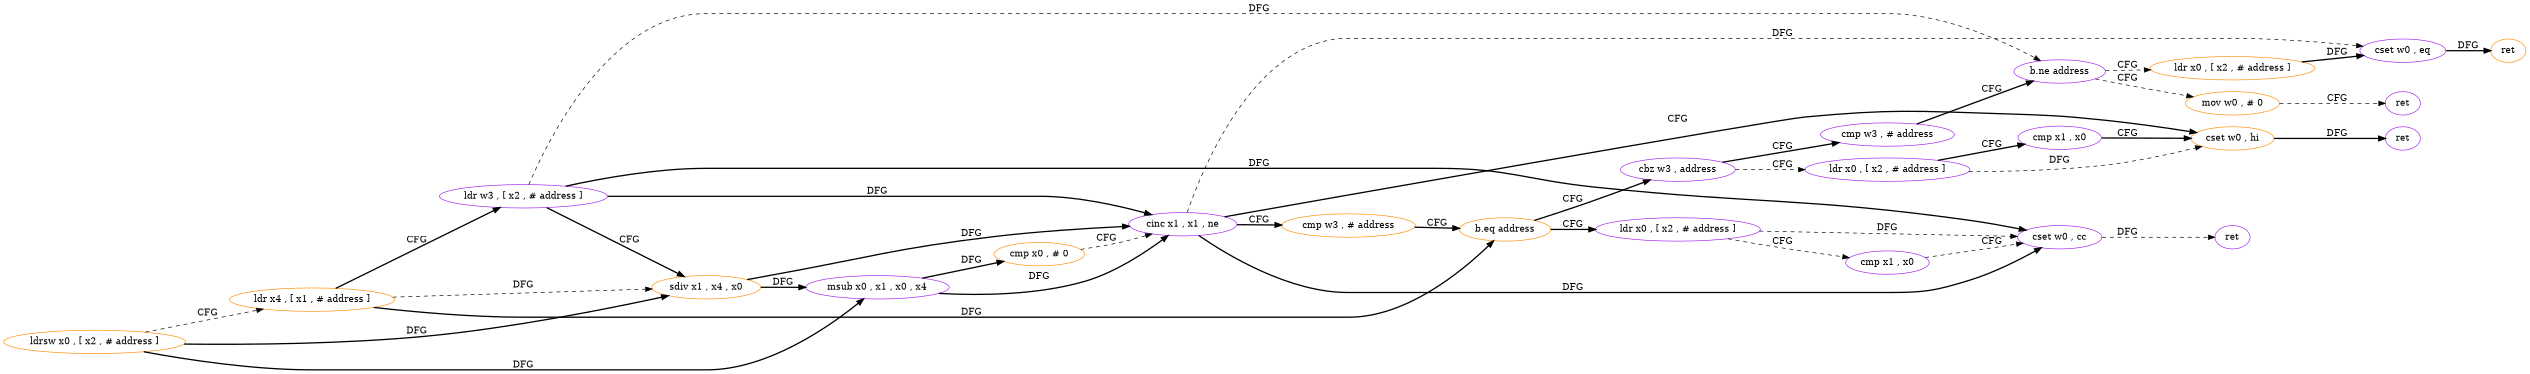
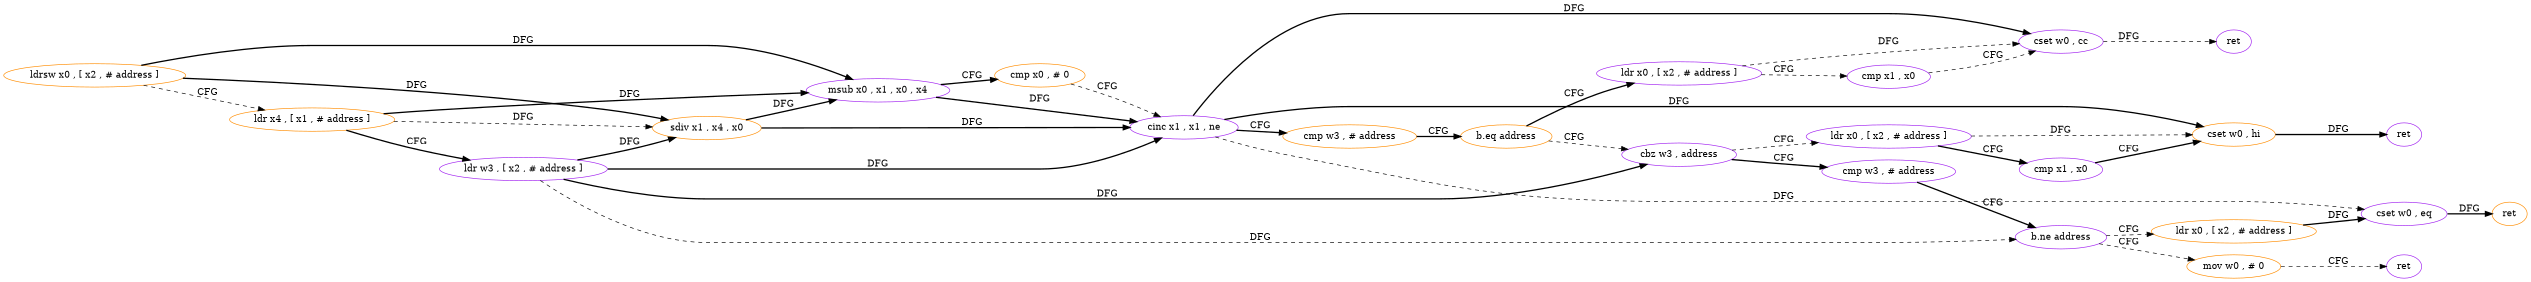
(1678, 119) -> (1679, 102)
(1294, 168) -> (1103, 199)
(1589, 202) -> (1585, 145)
(630, 240) -> (630, 142)
(972, 260) -> (972, 76)
(941, 317) -> (592, 102)
